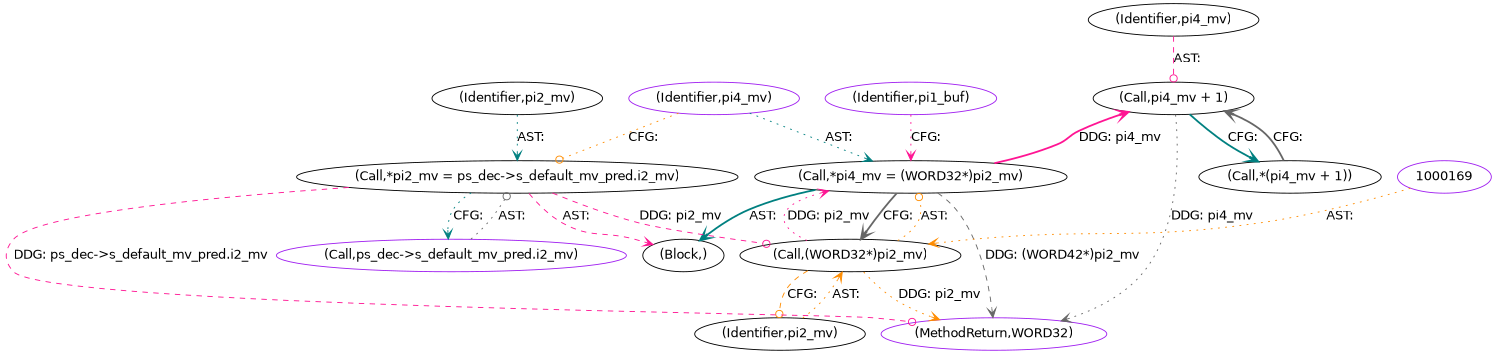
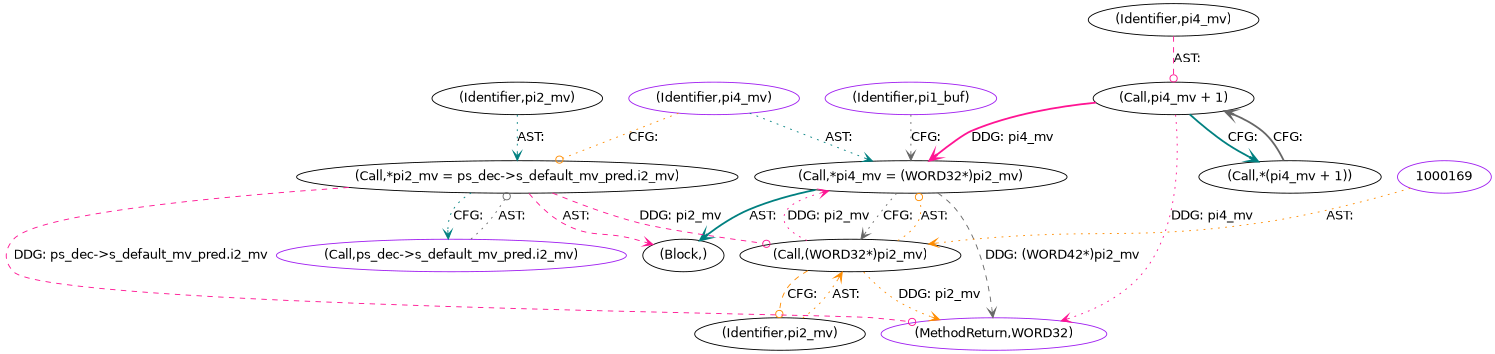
(911, 133) -> (911, 133)
(1059, 144) -> (1012, 117)
(881, 212) -> (881, 212)
(1162, 239) -> (1162, 239)
